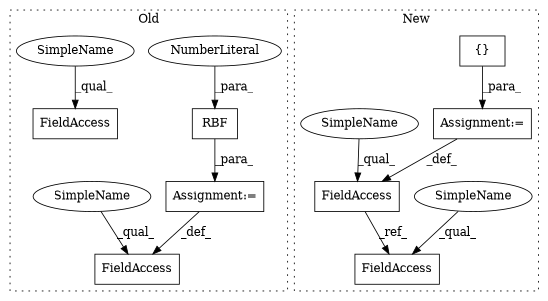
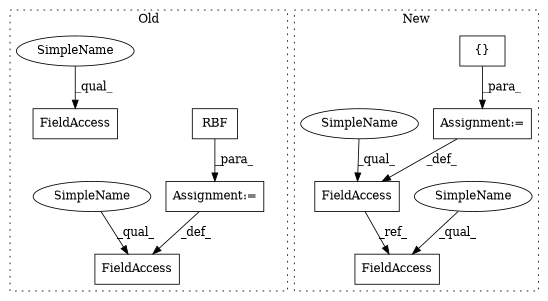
(215, 51) -> none
